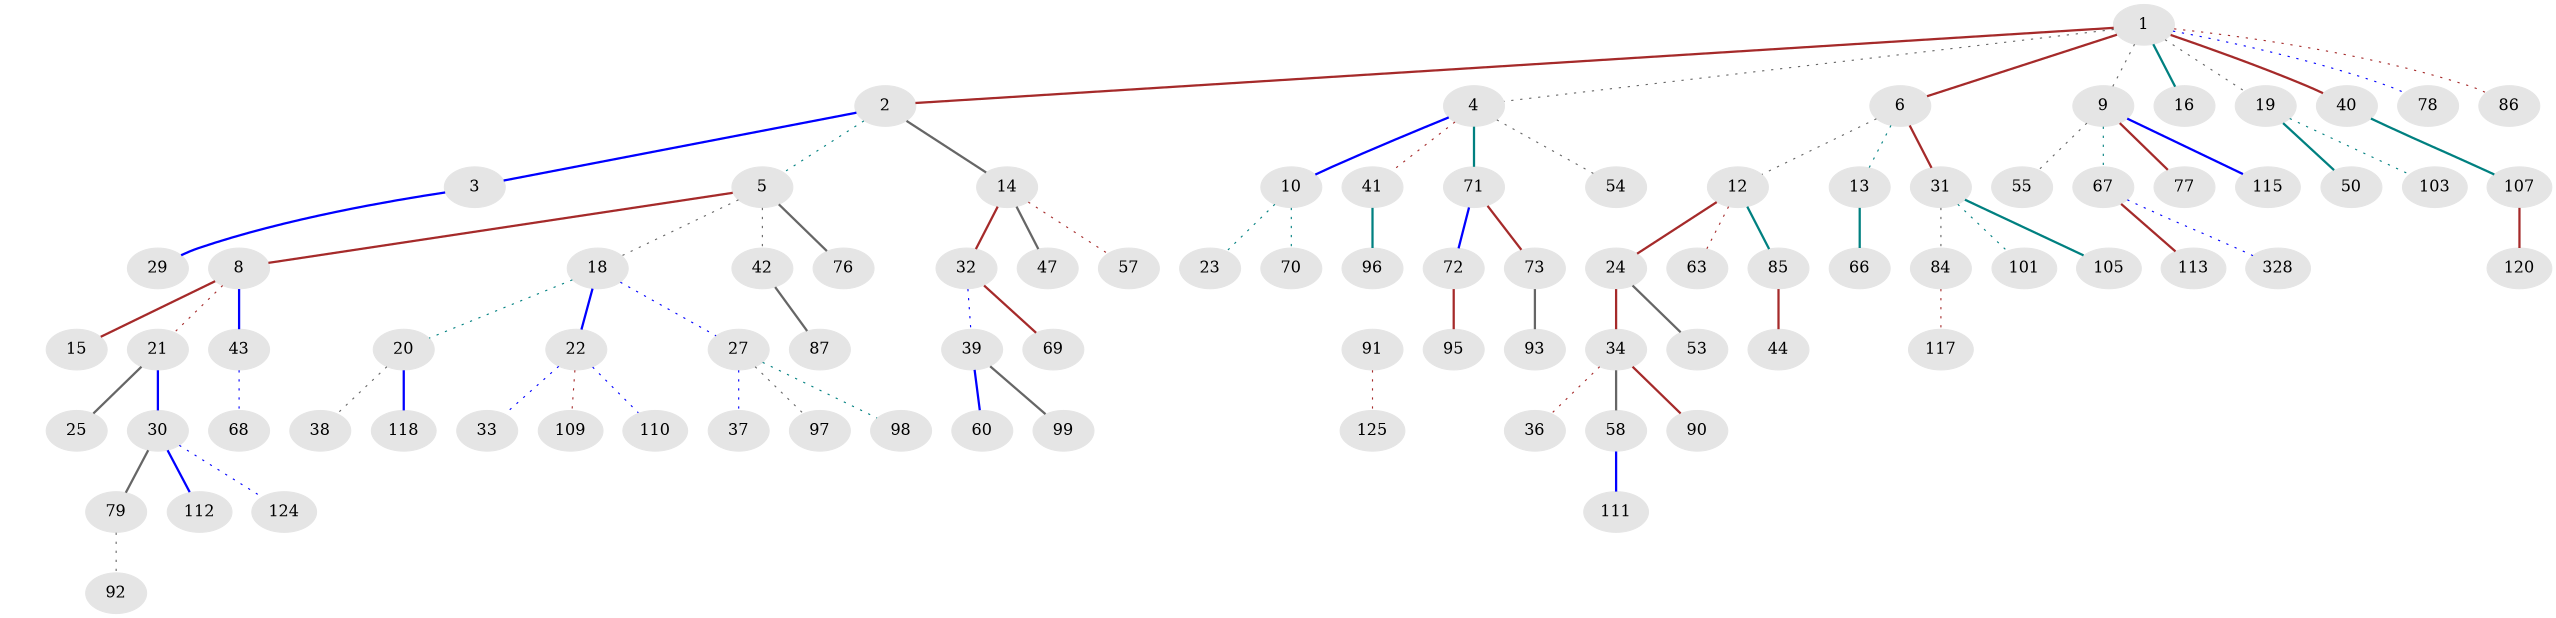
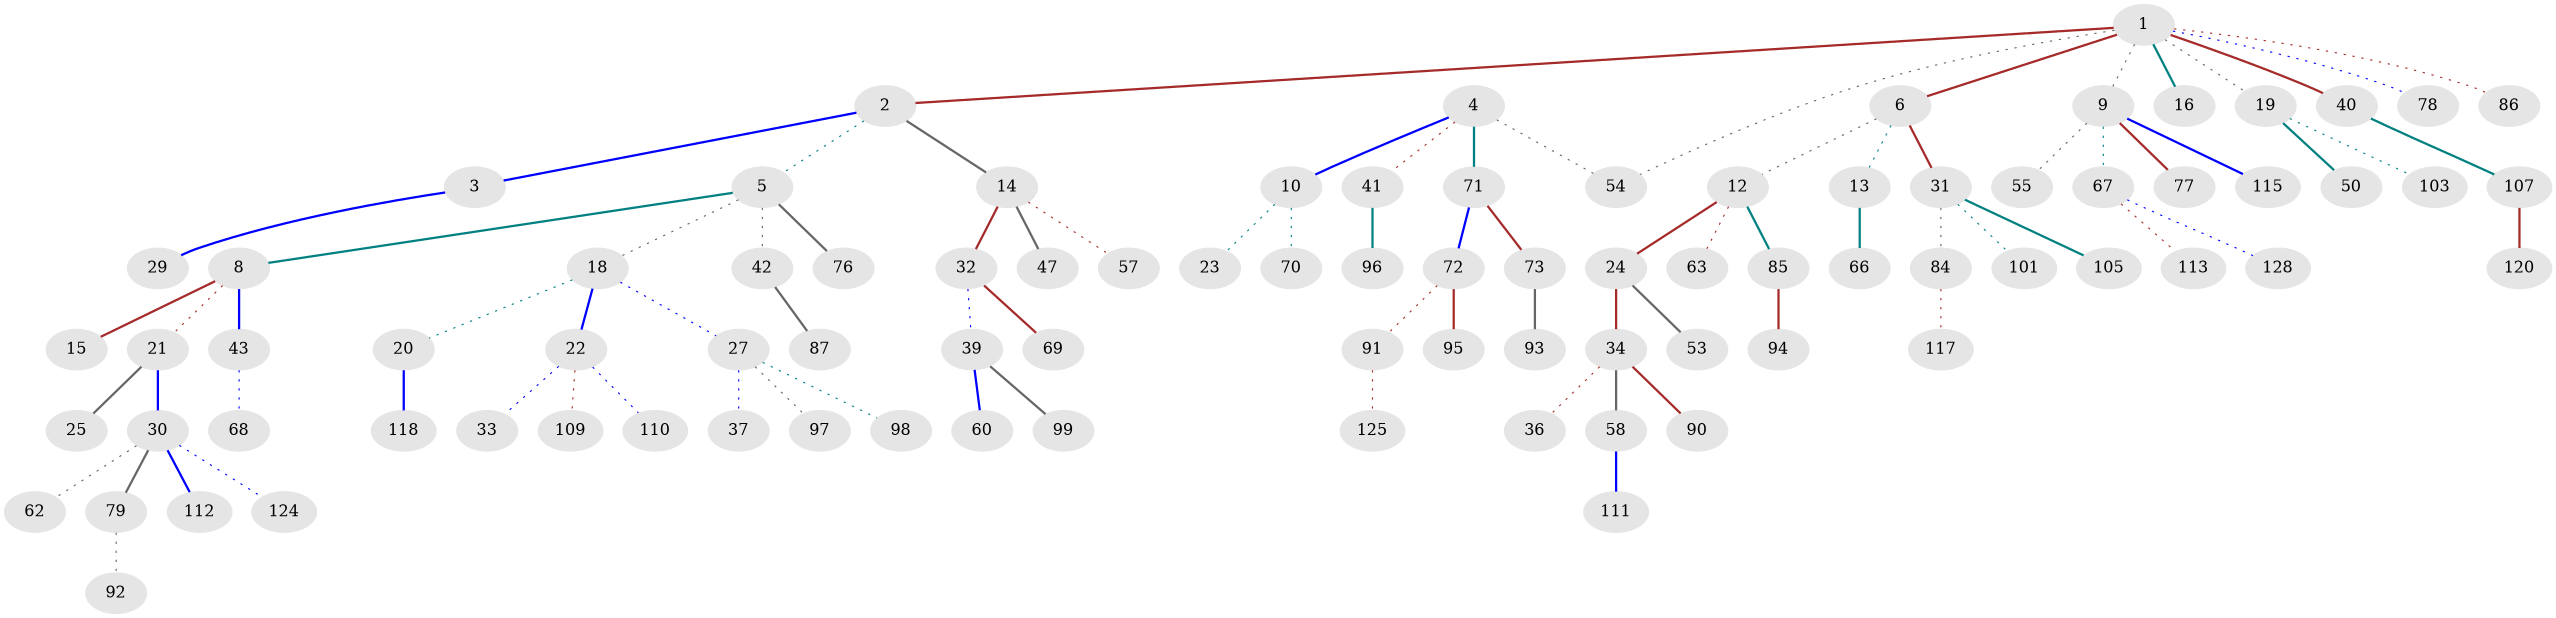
(1809, 65) -> (1871, 82)
(501, 228) -> (501, 228)
(2148, 228) -> (2148, 228)
(2278, 268) -> (2278, 268)
none -> (1413, 309)
(1779, 350) -> (1779, 350)
(320, 431) -> none
none -> (35, 512)
